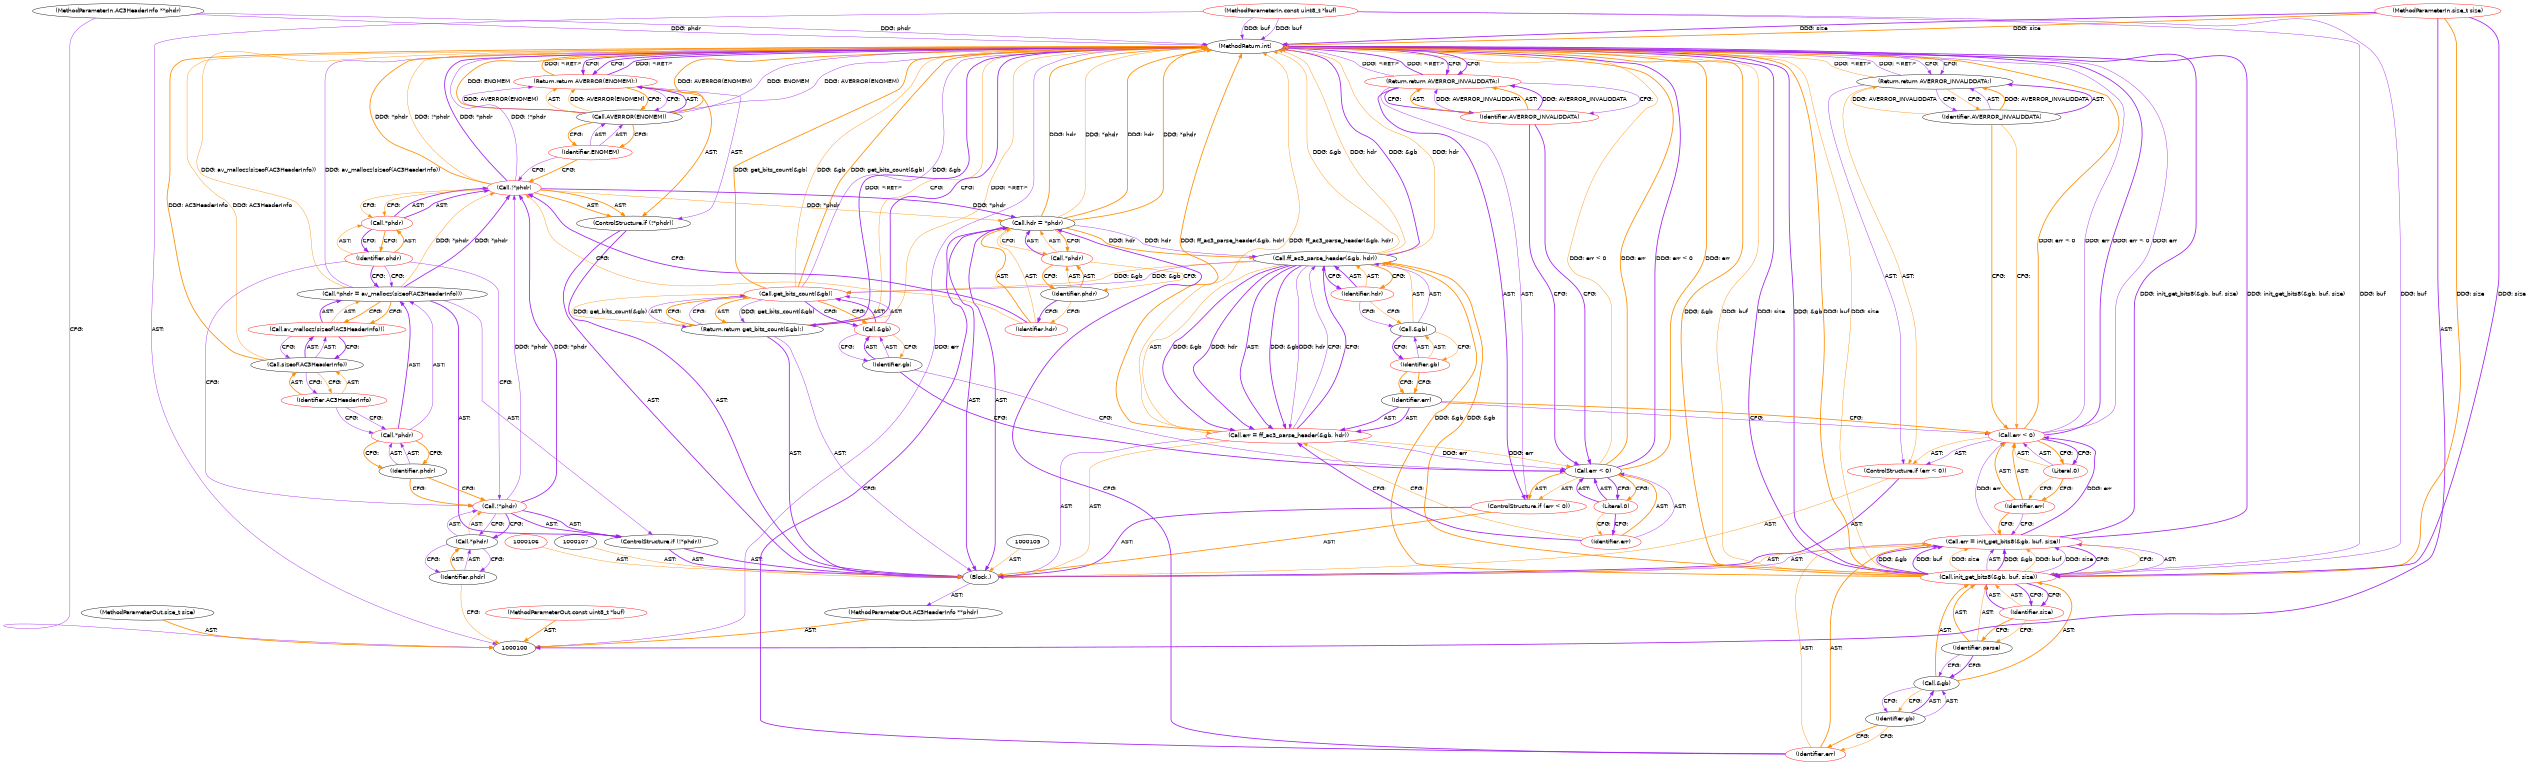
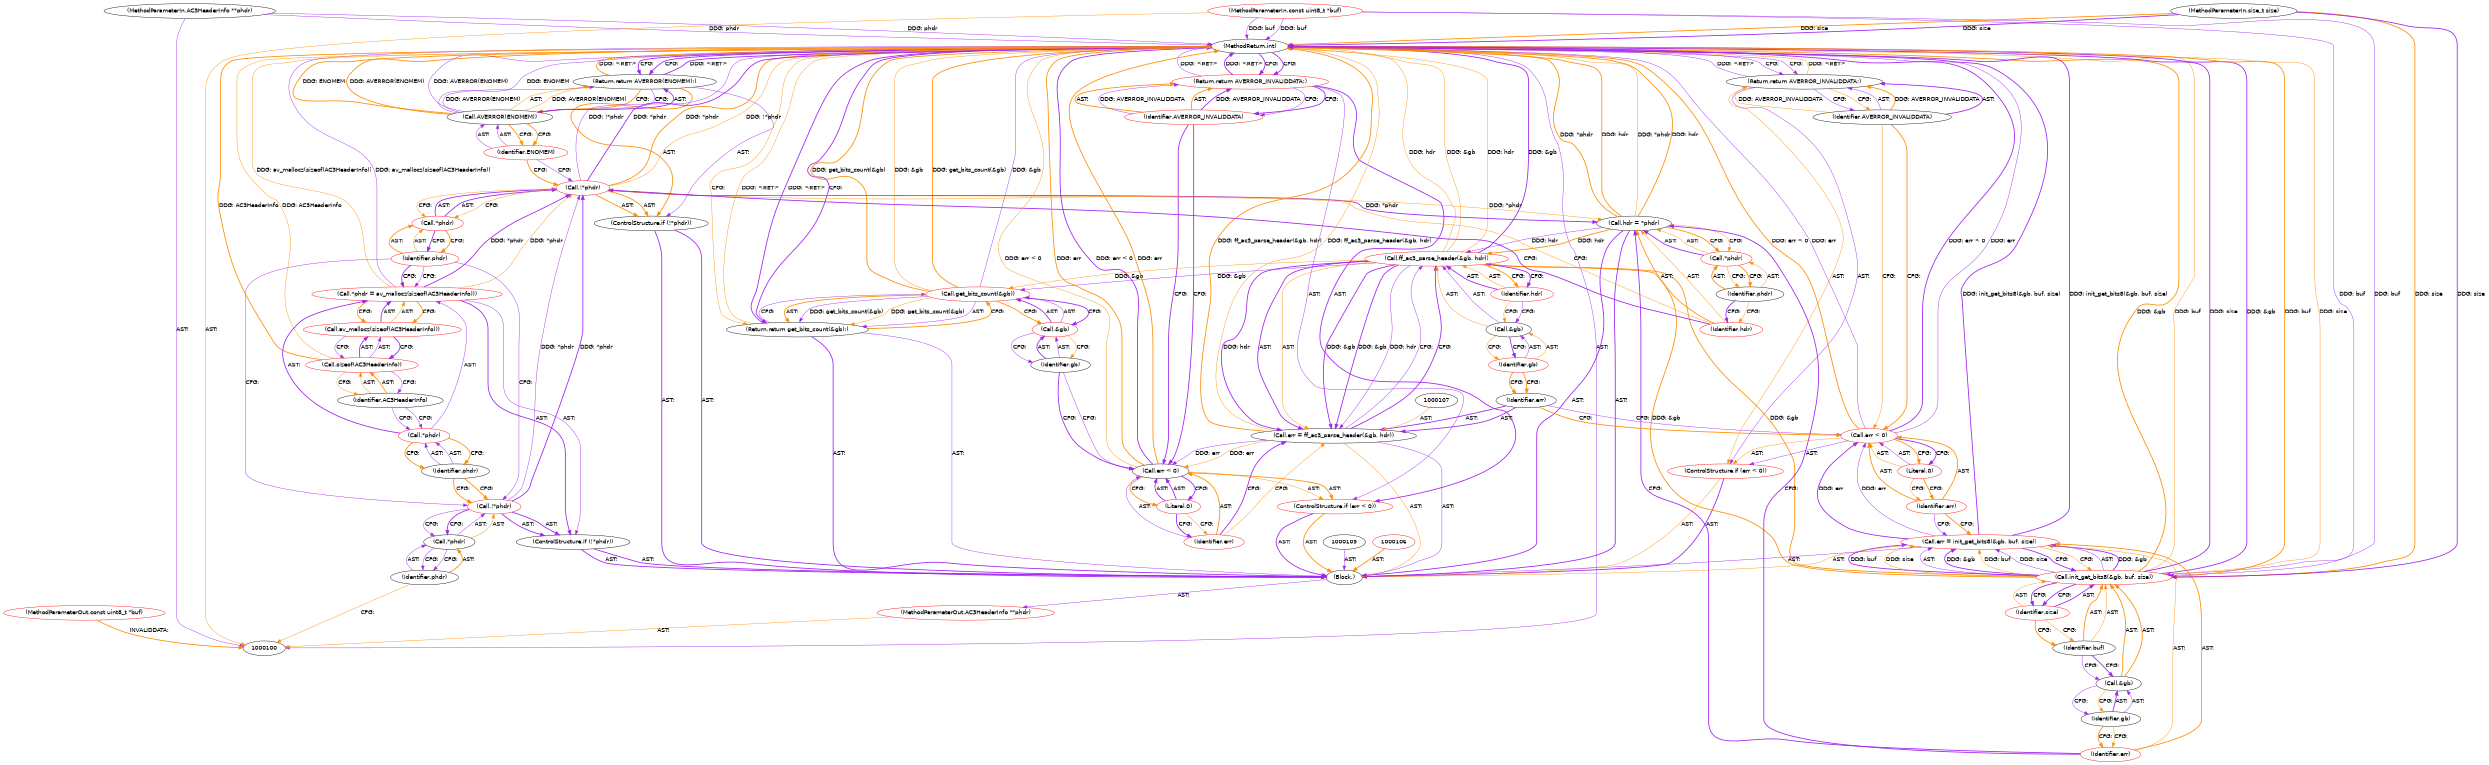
(2438, 11) -> (2234, 11)
(285, 30) -> (411, 39)
(585, 82) -> (645, 82)
(1325, 259) -> (1437, 259)
(392, 294) -> (407, 294)
(78, 330) -> (183, 330)
(947, 347) -> (1603, 347)
(307, 365) -> (362, 365)
(334, 400) -> (390, 400)
(1289, 436) -> (1334, 436)
(1006, 559) -> (1344, 558)
(691, 566) -> (1409, 421)
(686, 568) -> (1371, 559)
(148, 613) -> none
(913, 613) -> (966, 613)
(551, 631) -> (150, 631)
(706, 637) -> (590, 632)
(1762, 641) -> none
(1977, 648) -> (2084, 648)
